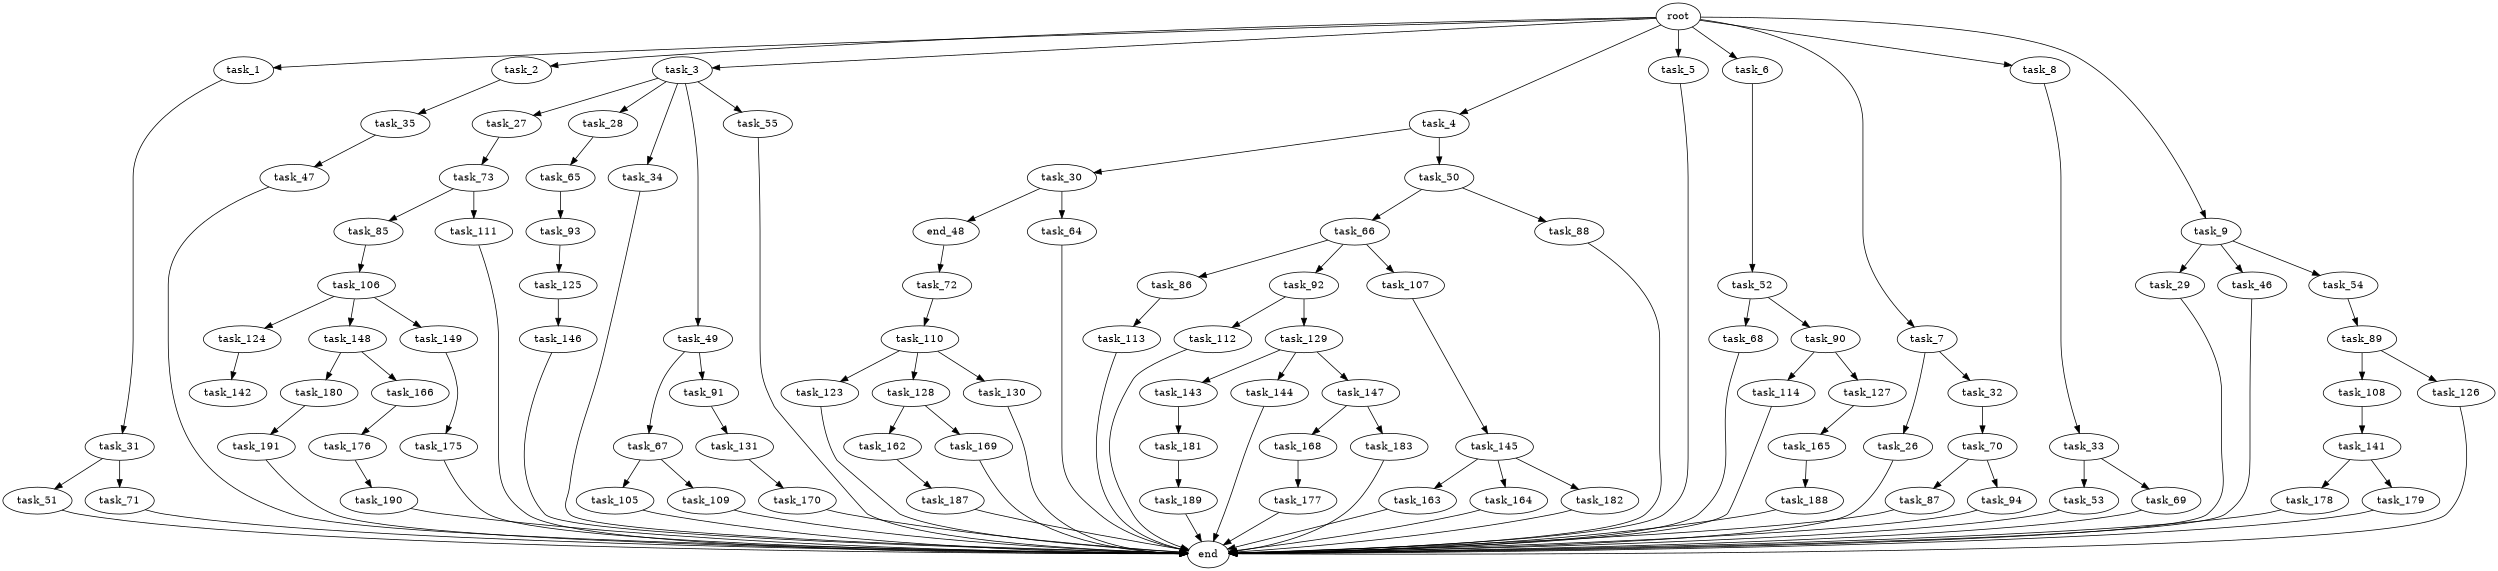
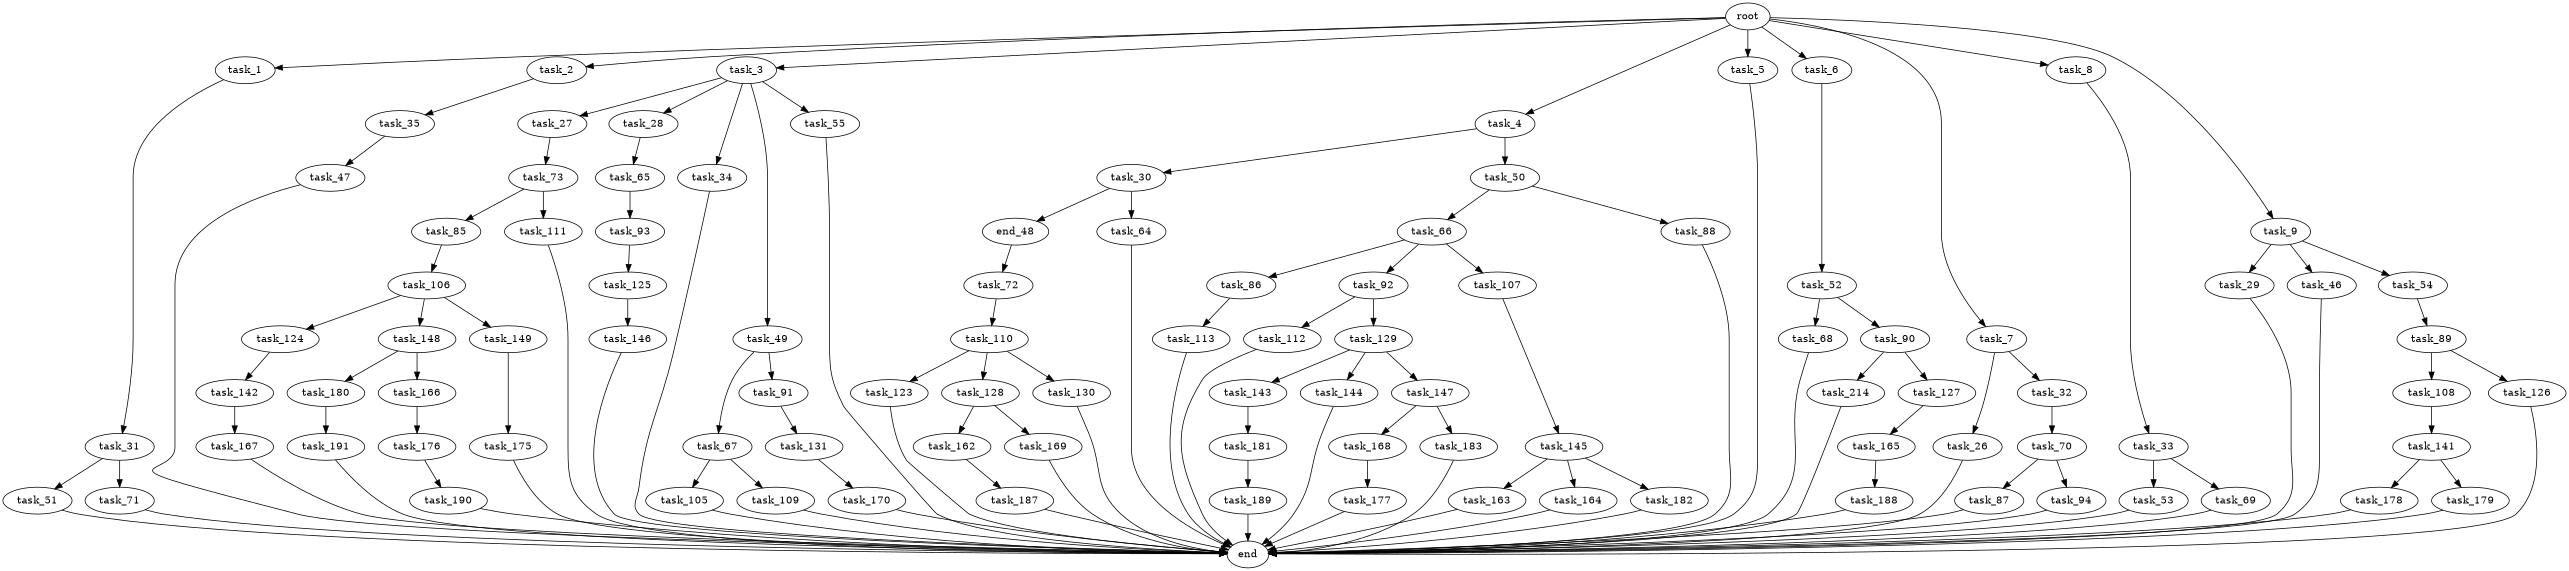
(1776, 393) -> (1846, 393)
none -> (235, 447)
